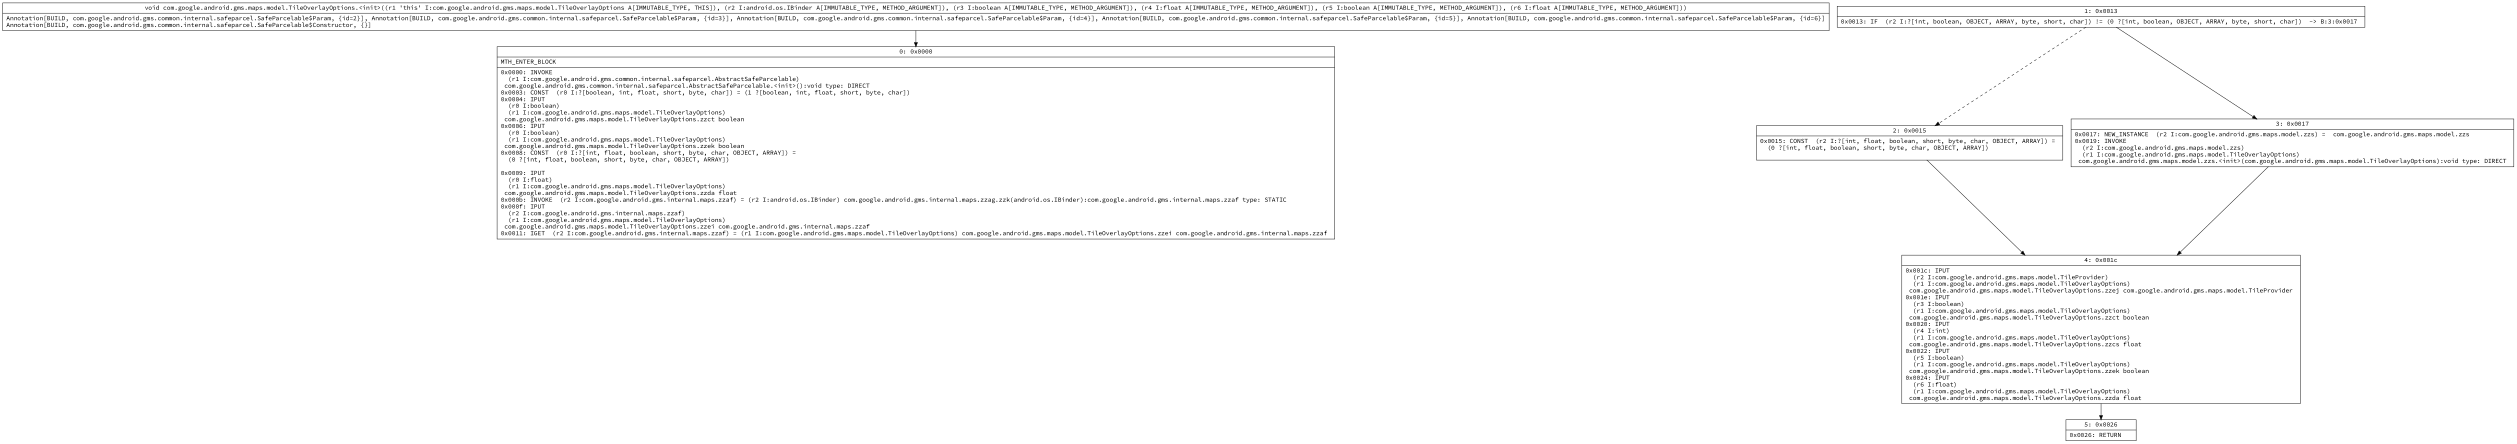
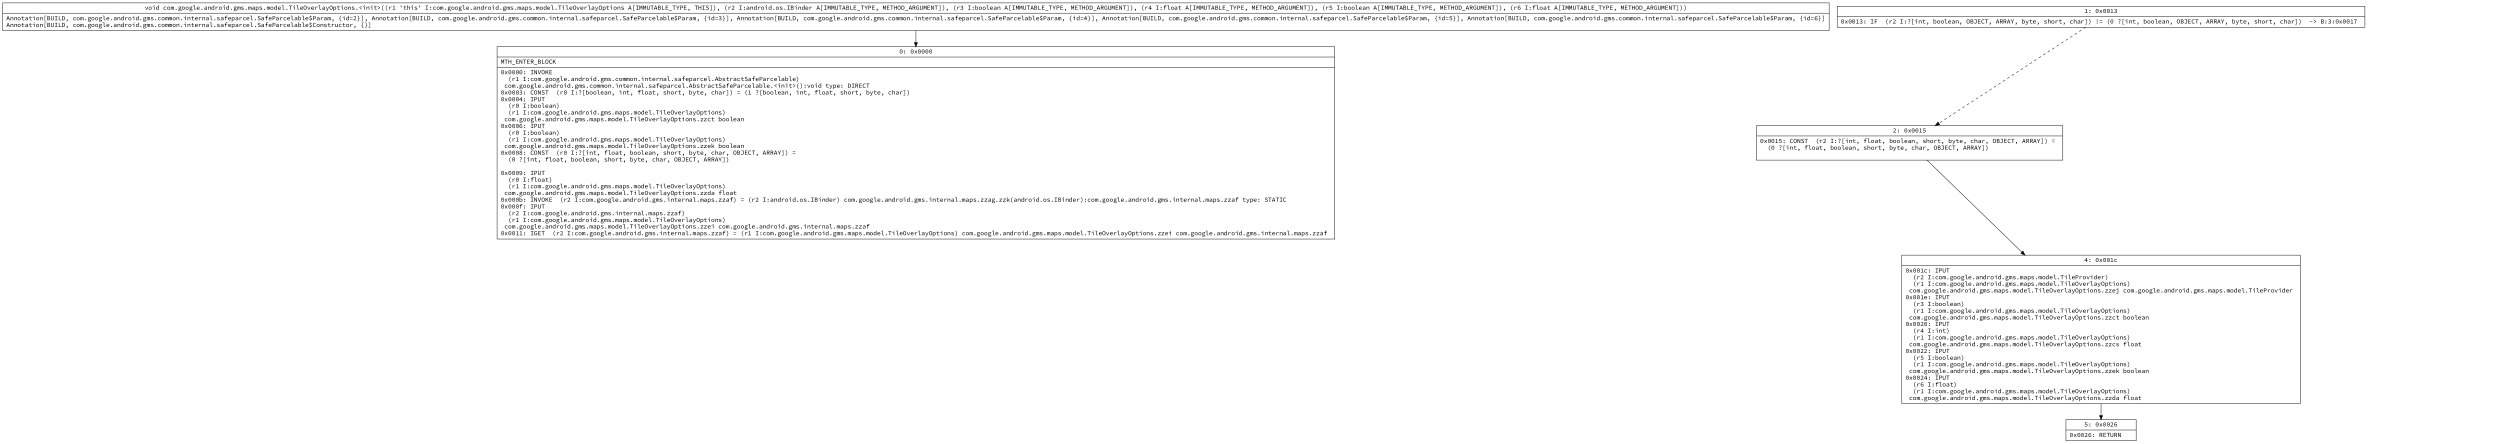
(2292, 143) -> none
